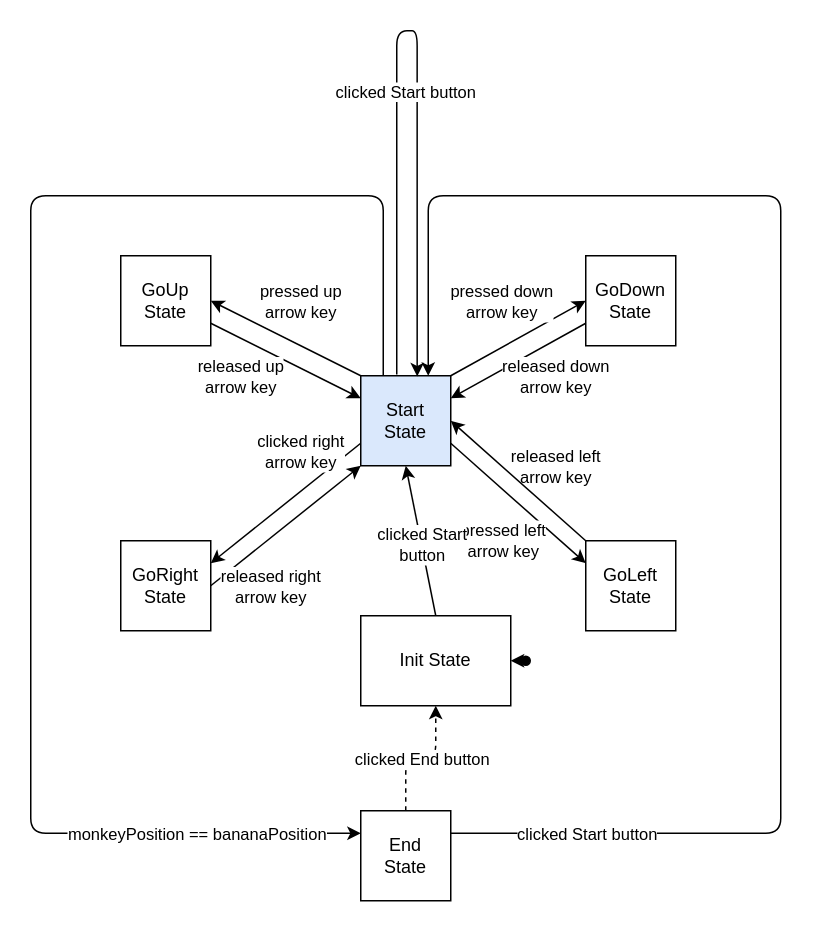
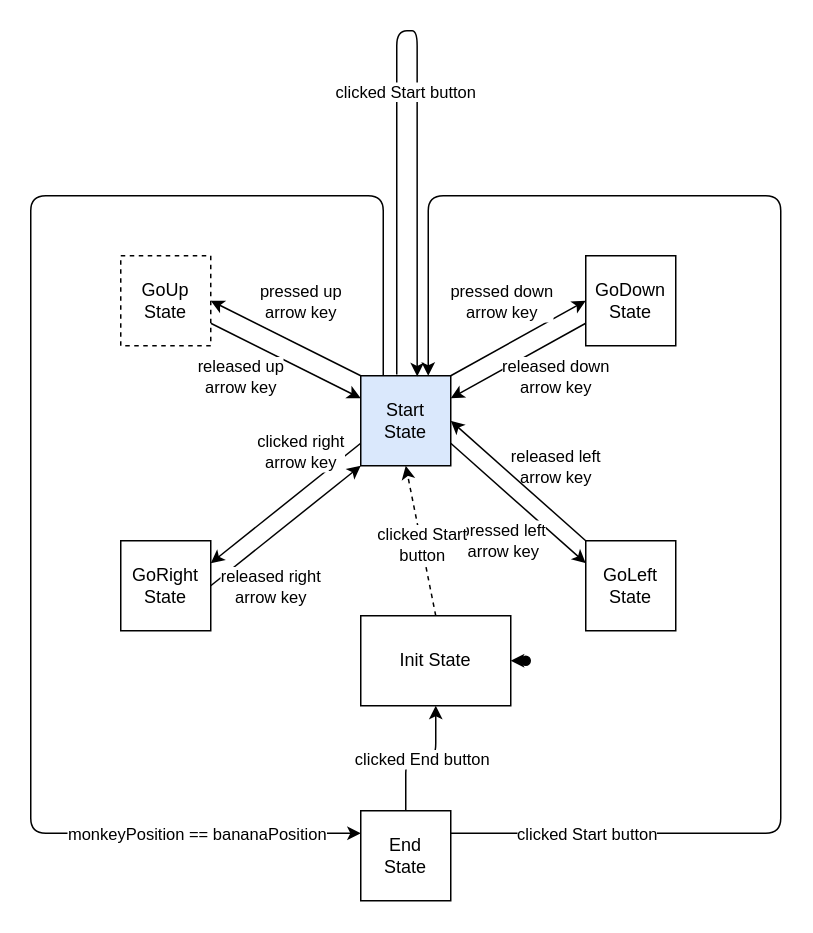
(166, 301) -> (166, 301)
(413, 500) -> (413, 500)
(406, 791) -> (406, 791)
